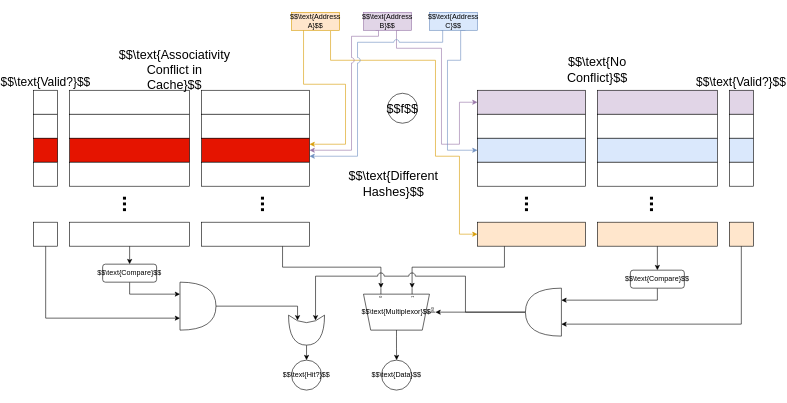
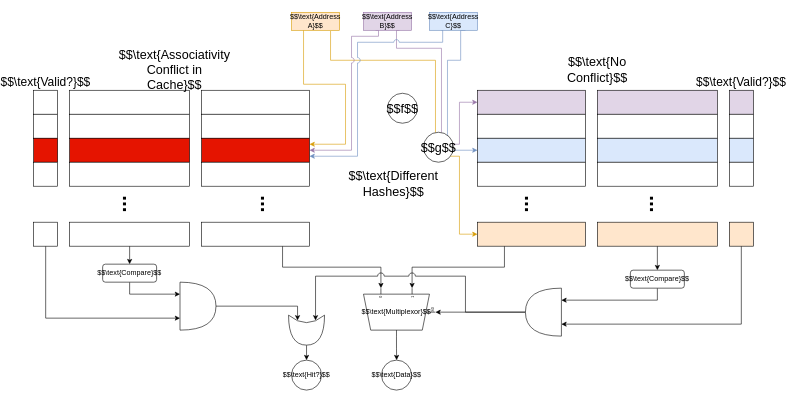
none -> (438, 147)
